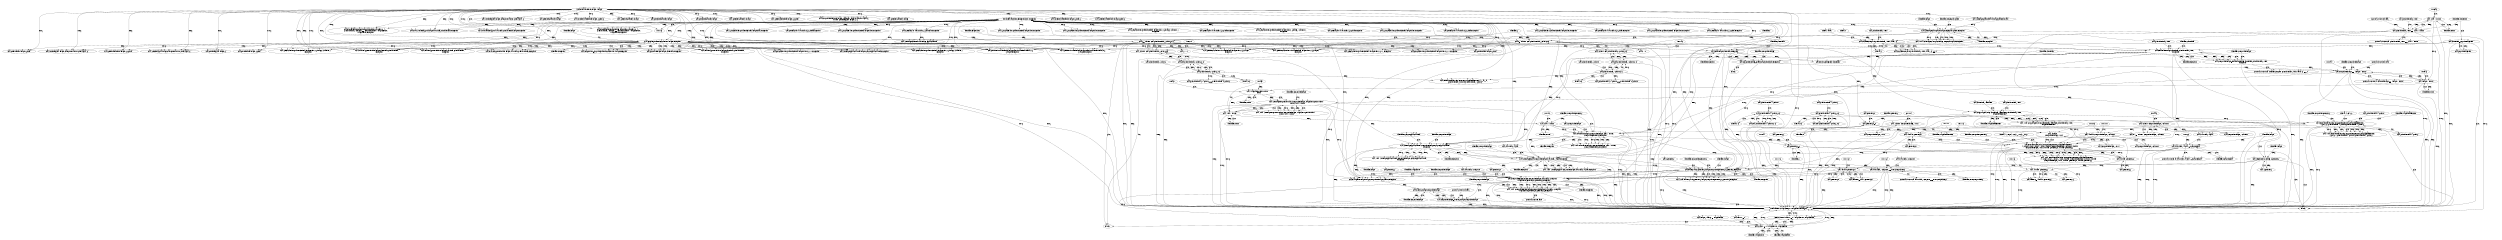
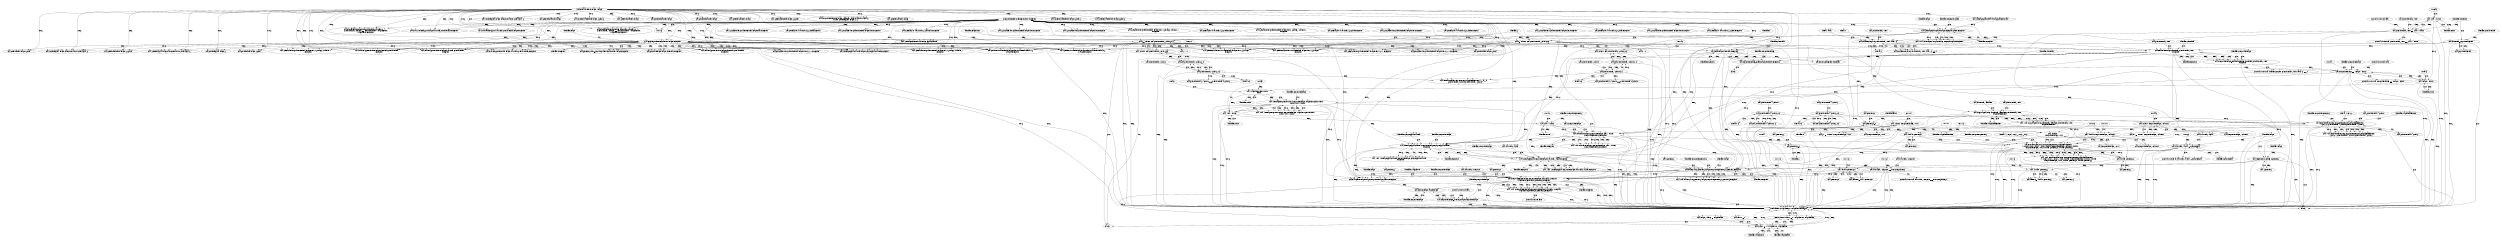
(1020, 19) -> (1020, 19)
none -> (2487, 31)
(920, 36) -> (726, 36)
none -> (359, 44)
(605, 51) -> (605, 51)
(2383, 81) -> (2383, 81)
(1891, 113) -> (1891, 113)
none -> (1835, 135)
(1973, 180) -> none
(1427, 190) -> (1427, 190)
(2483, 204) -> (1852, 124)
